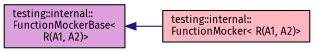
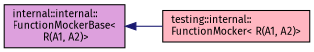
(65, 26) -> (65, 26)
